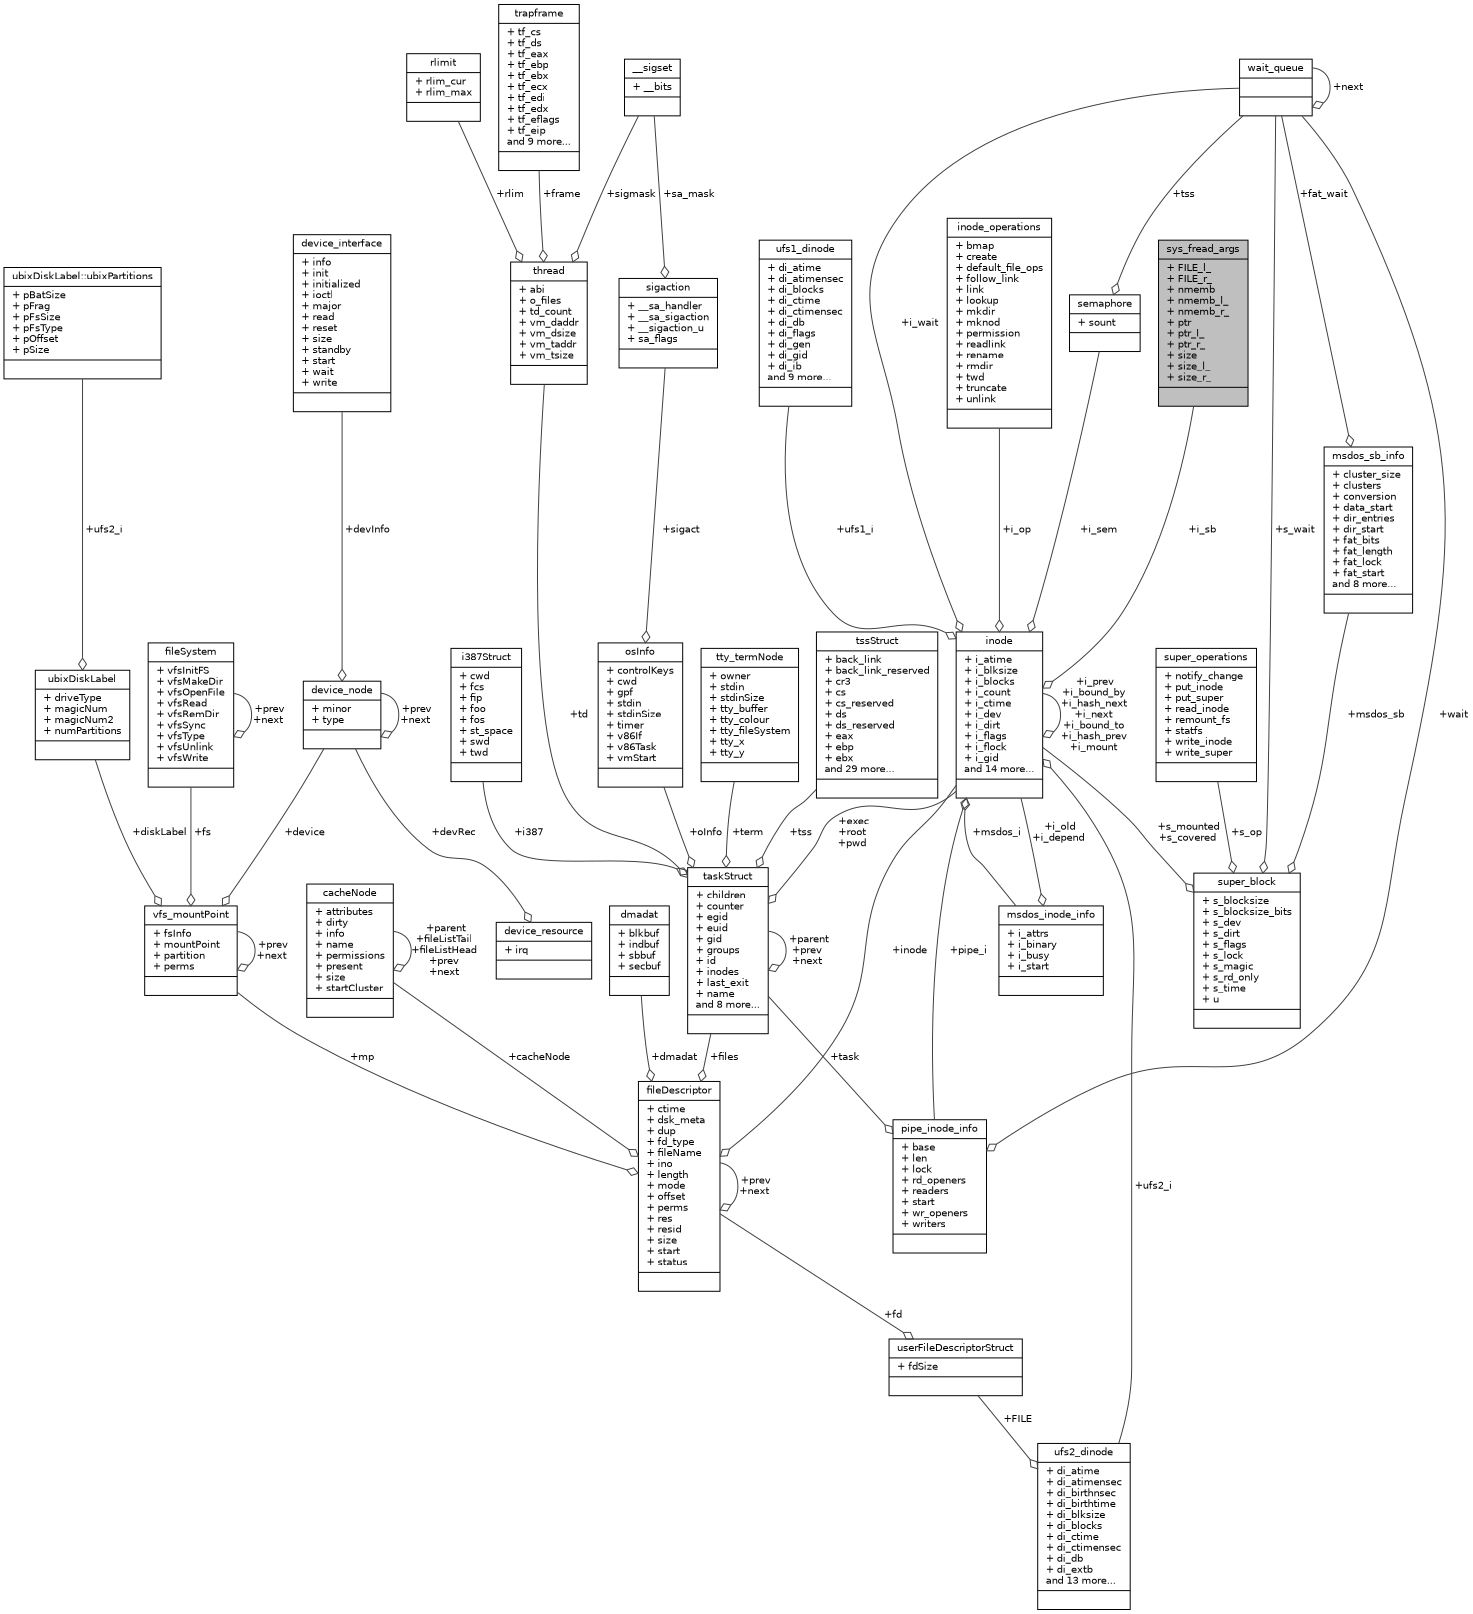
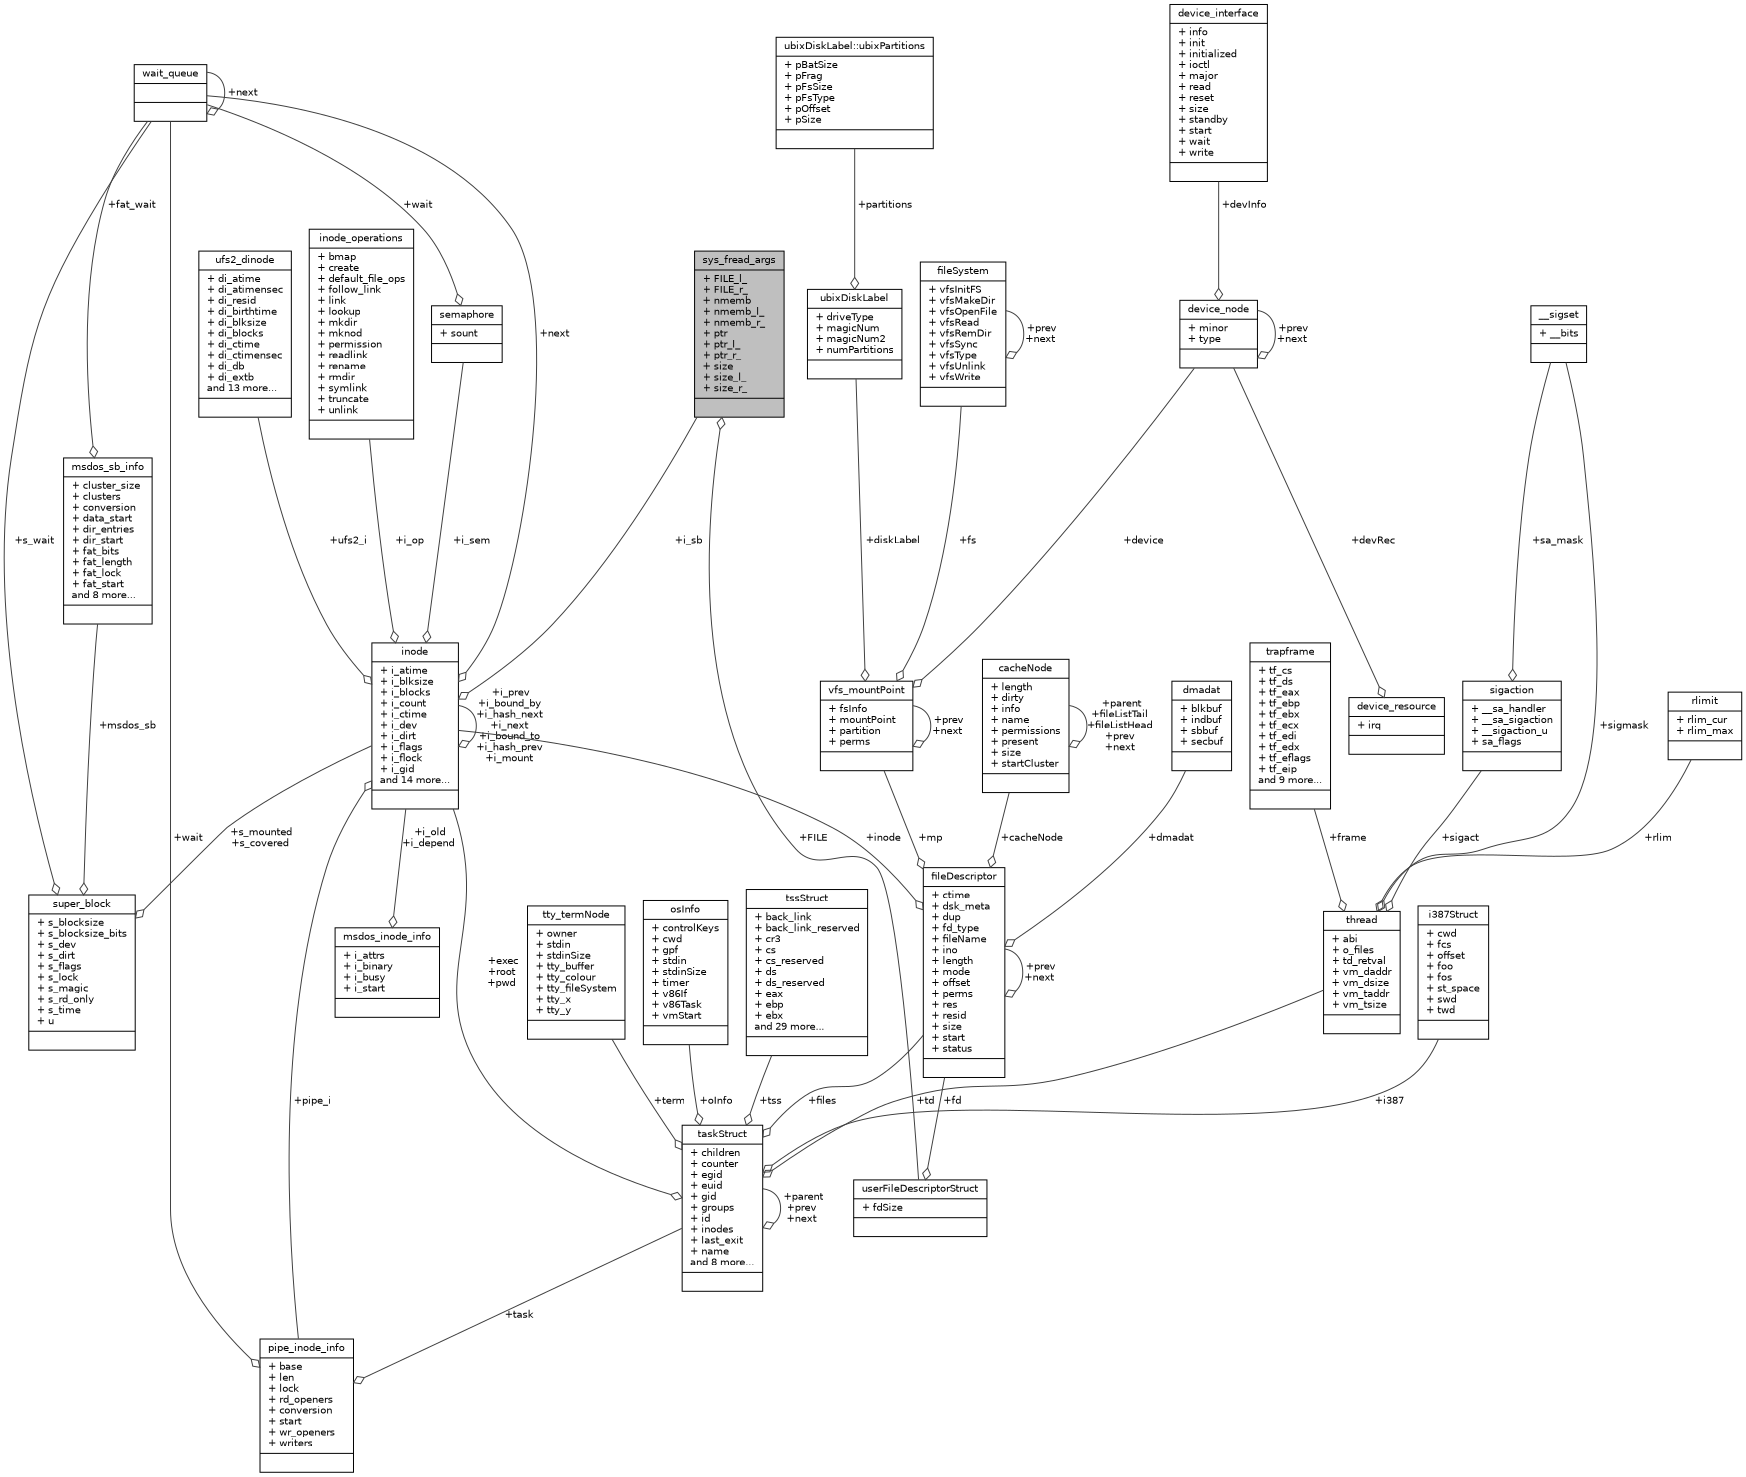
(1182, 194) -> (417, 205)
(545, 312) -> (1359, 961)
(805, 323) -> none
(918, 323) -> (553, 334)
(970, 377) -> (343, 388)
(656, 499) -> (1434, 834)
(103, 530) -> (884, 205)
(471, 698) -> (1446, 956)
(1206, 715) -> none
(980, 862) -> none
(344, 912) -> (1012, 687)
(707, 1052) -> (849, 1086)
(925, 1191) -> (300, 1411)
(1004, 1428) -> (785, 834)
(1081, 1493) -> (232, 301)
